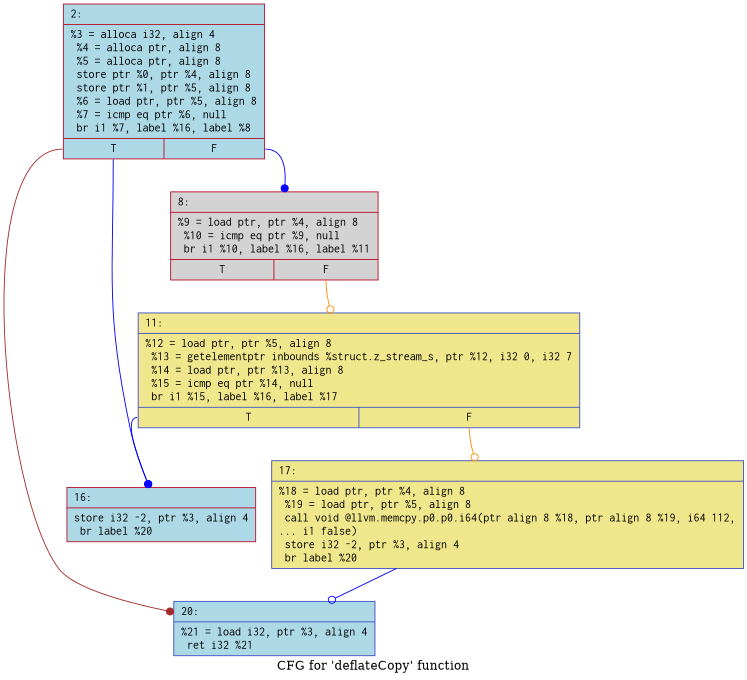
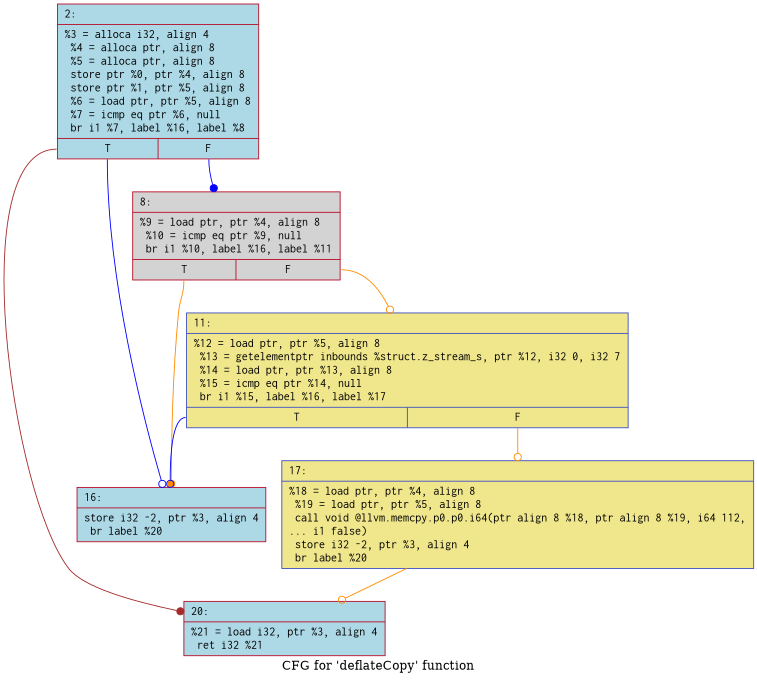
none -> (174, 380)
(135, 448) -> (172, 446)
(366, 583) -> (376, 583)
(274, 629) -> (284, 629)
